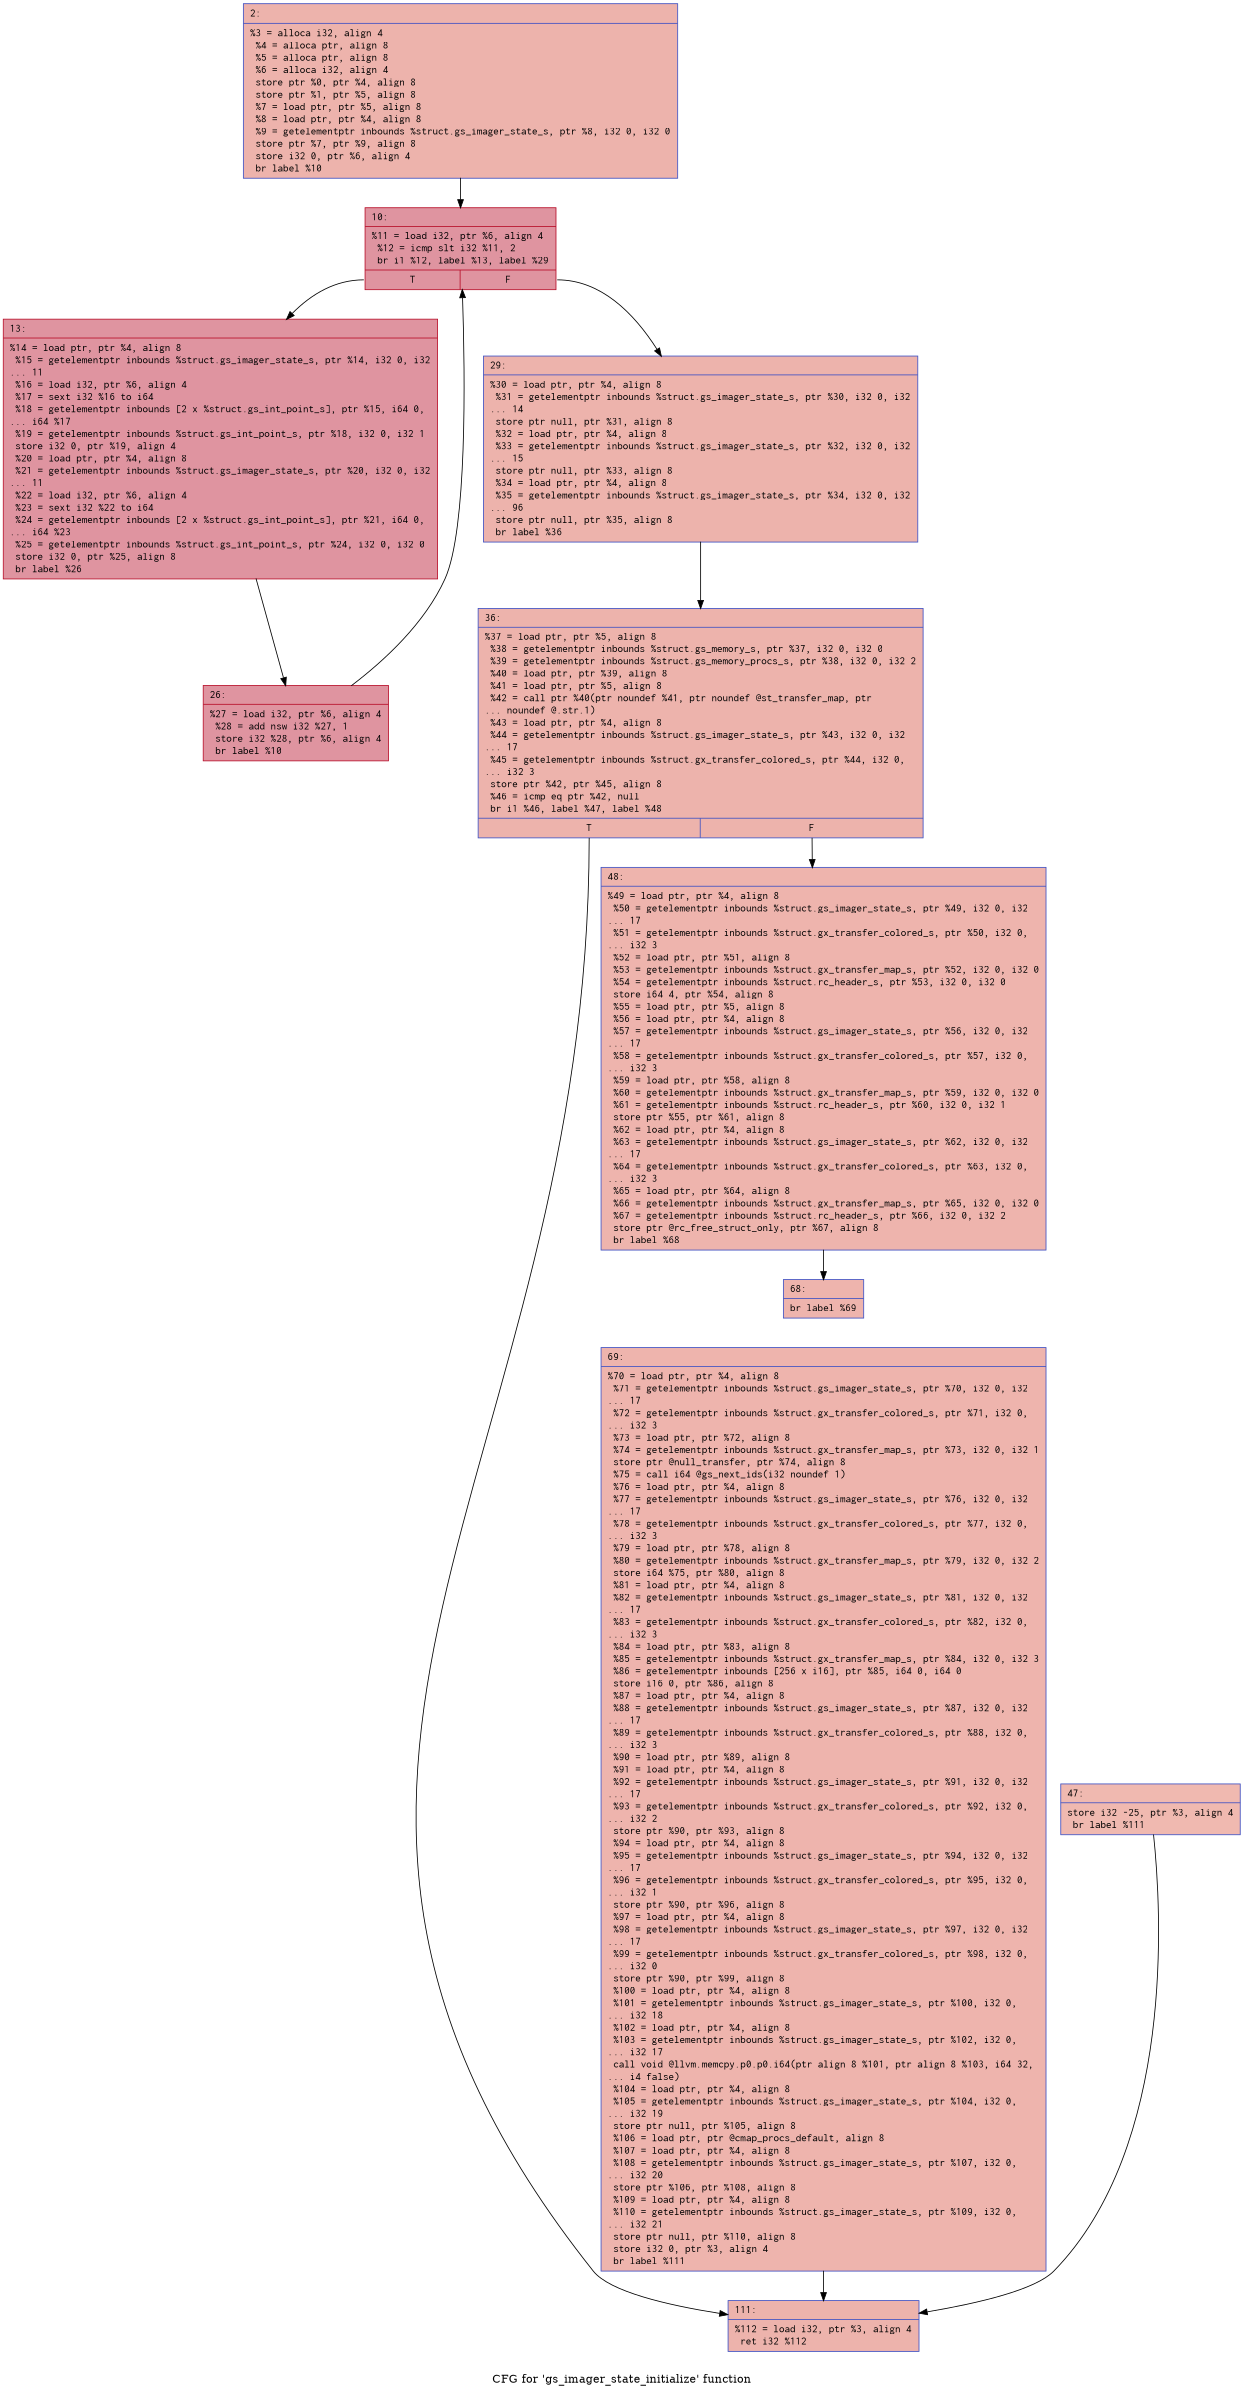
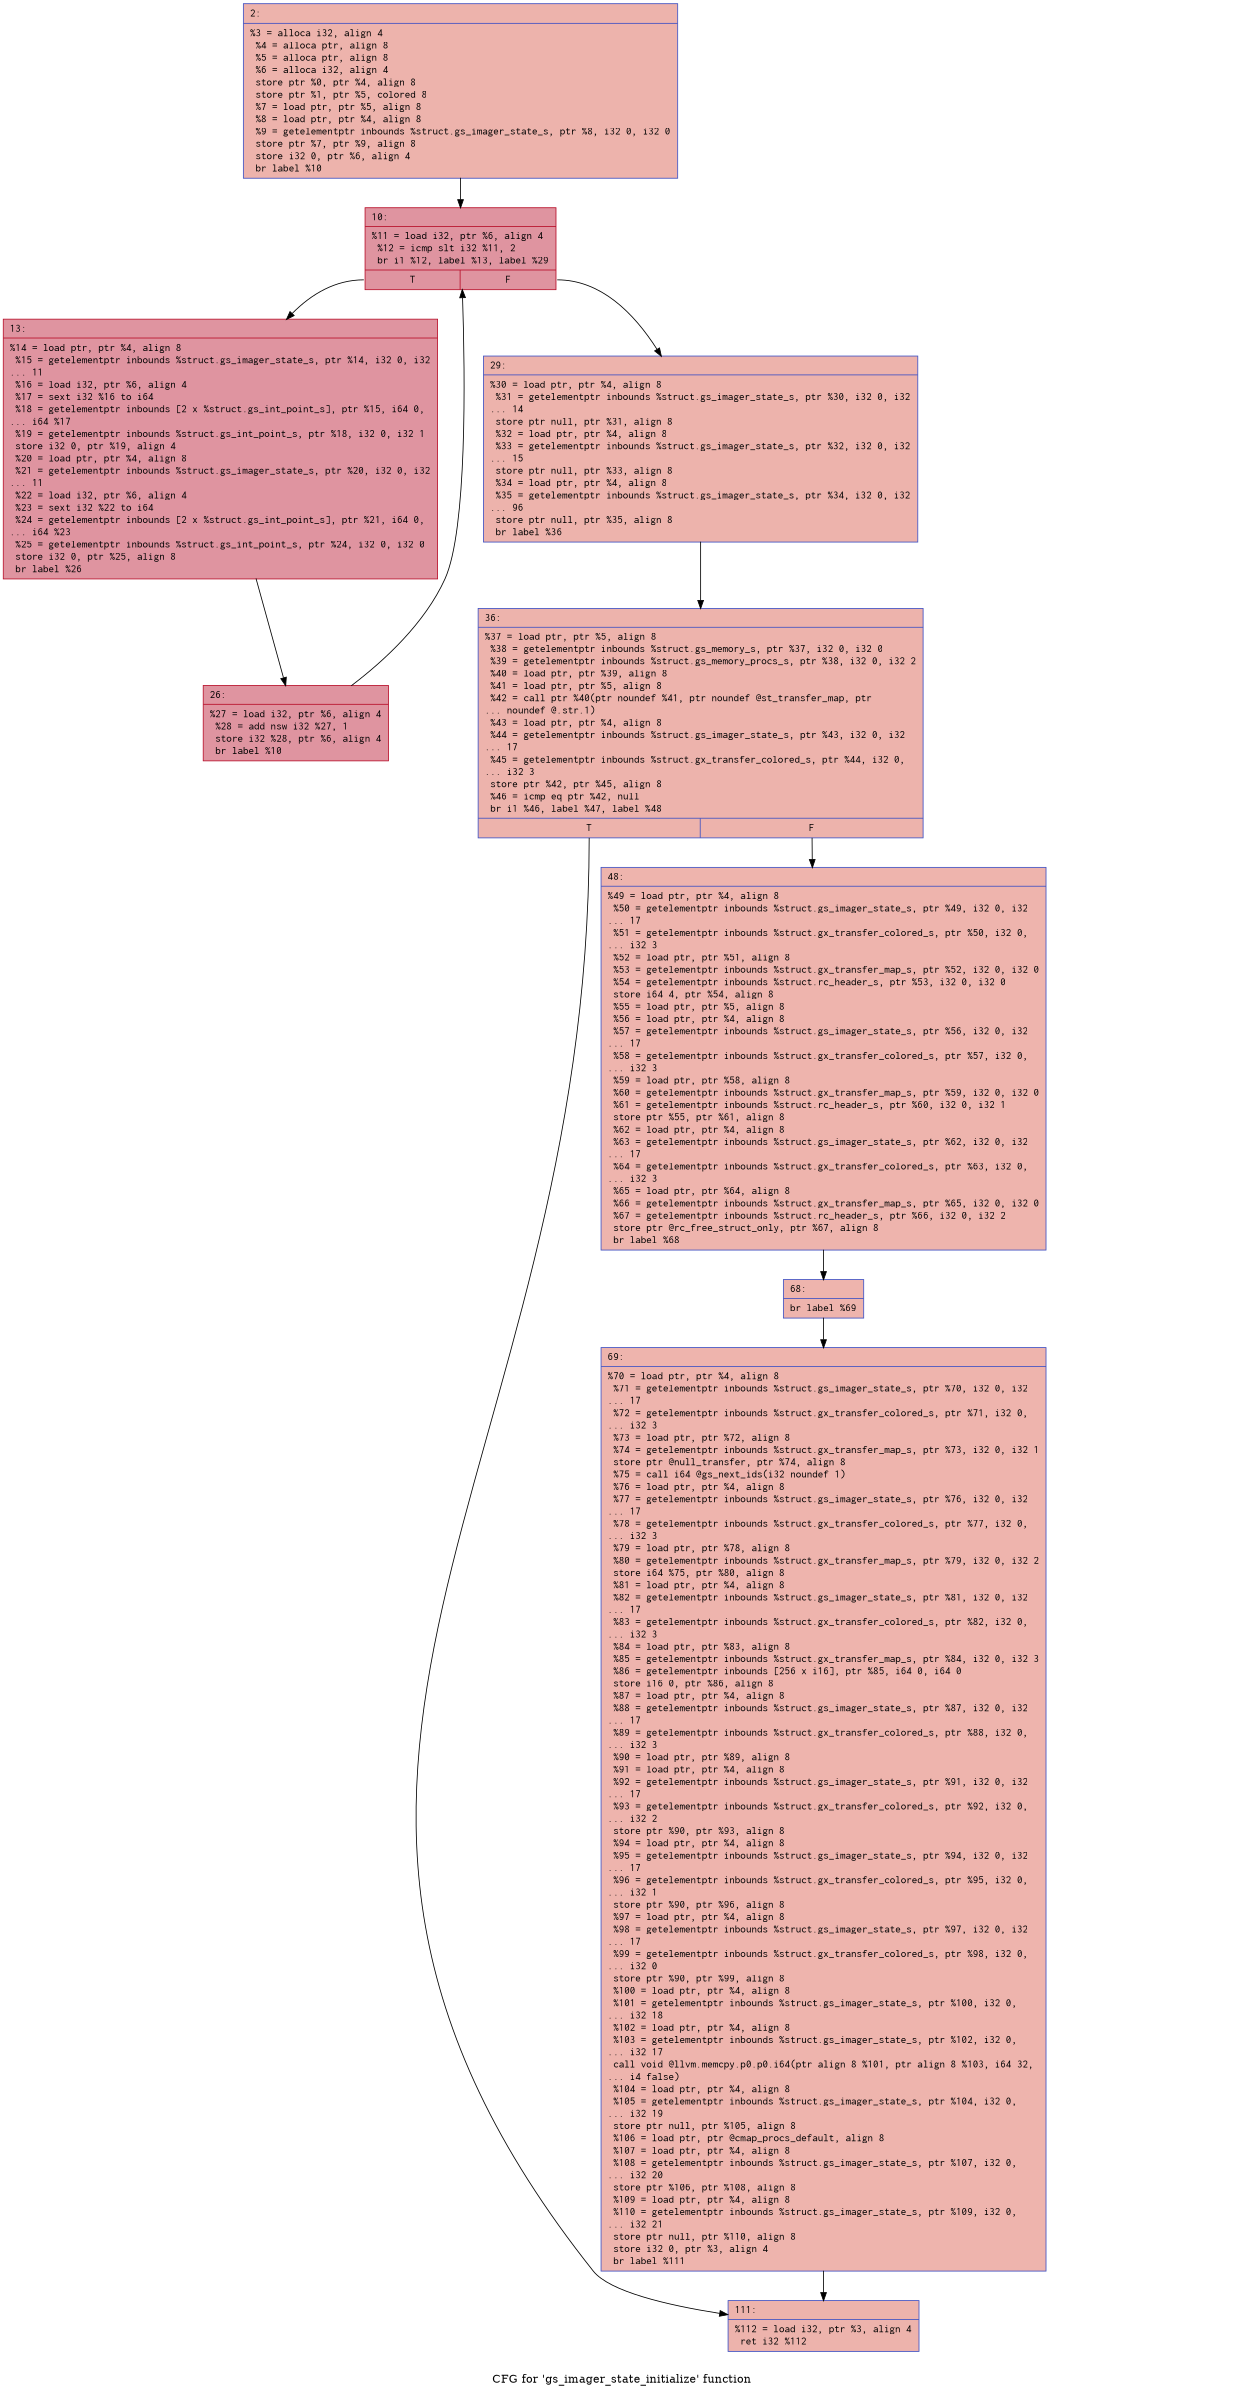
(333, 94) -> (339, 94)
none -> (824, 1329)
(1150, 1809) -> none
